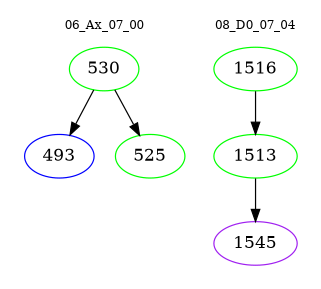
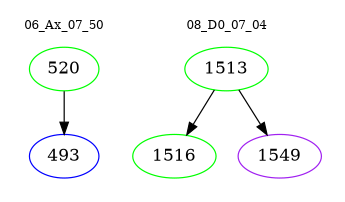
(105, 26) -> (64, 26)
(104, 69) -> (64, 69)
(256, 107) -> (204, 107)
(150, 156) -> none
(256, 243) -> (280, 156)
